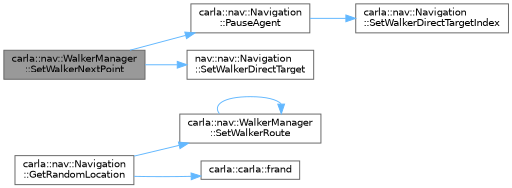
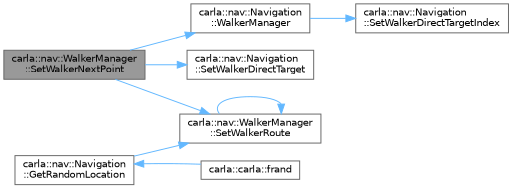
(250, 18) -> (250, 18)
(250, 65) -> (250, 65)
none -> (158, 95)
(163, 177) -> (172, 164)
